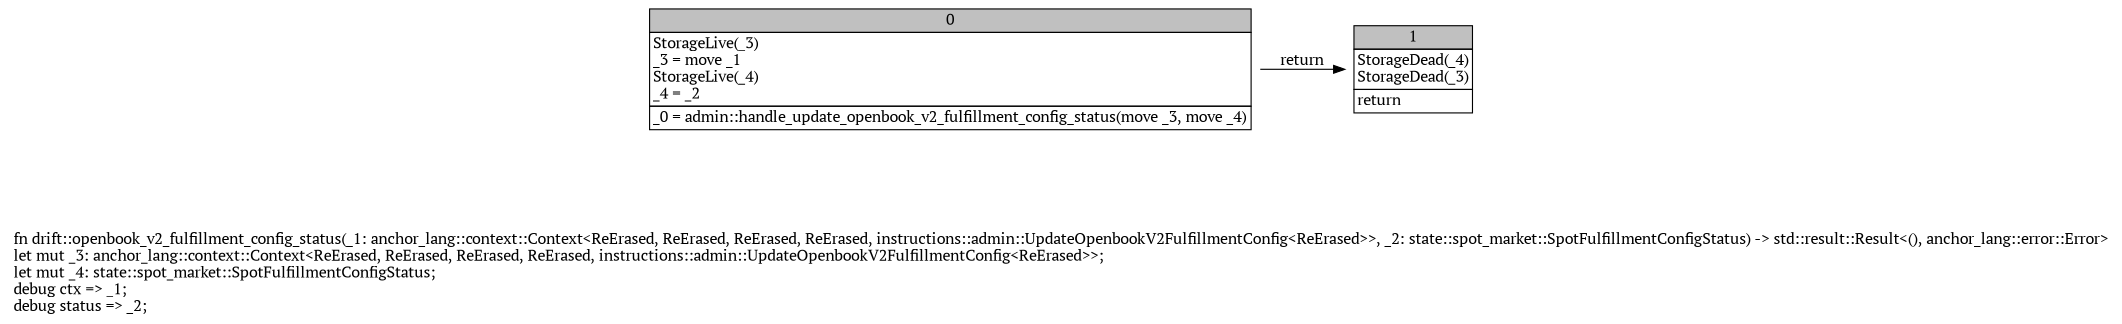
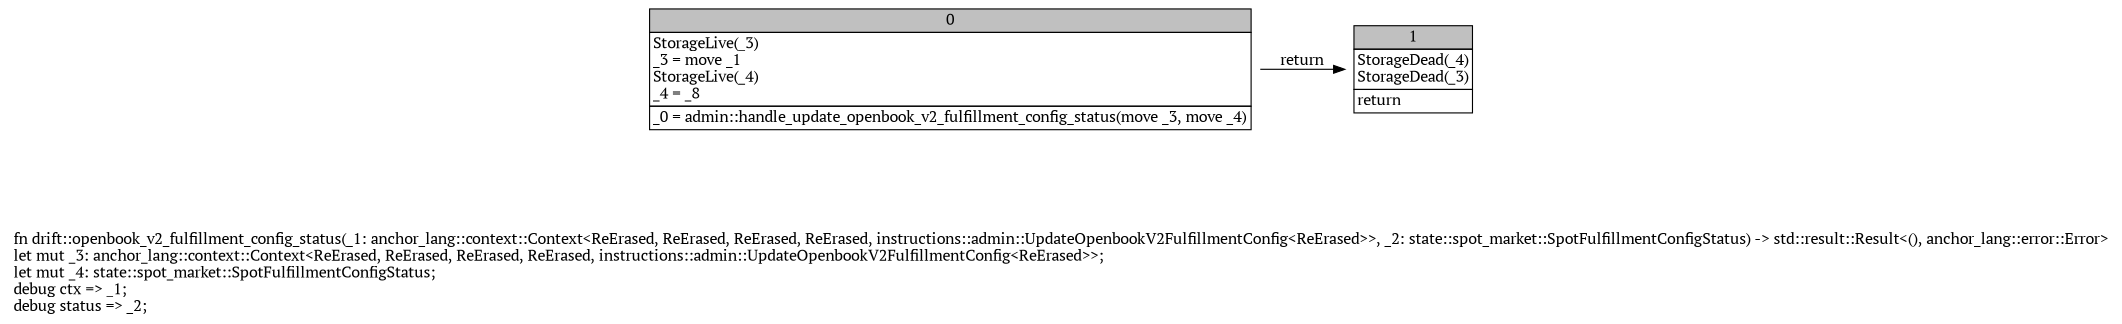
(677, 94) -> (677, 94)
